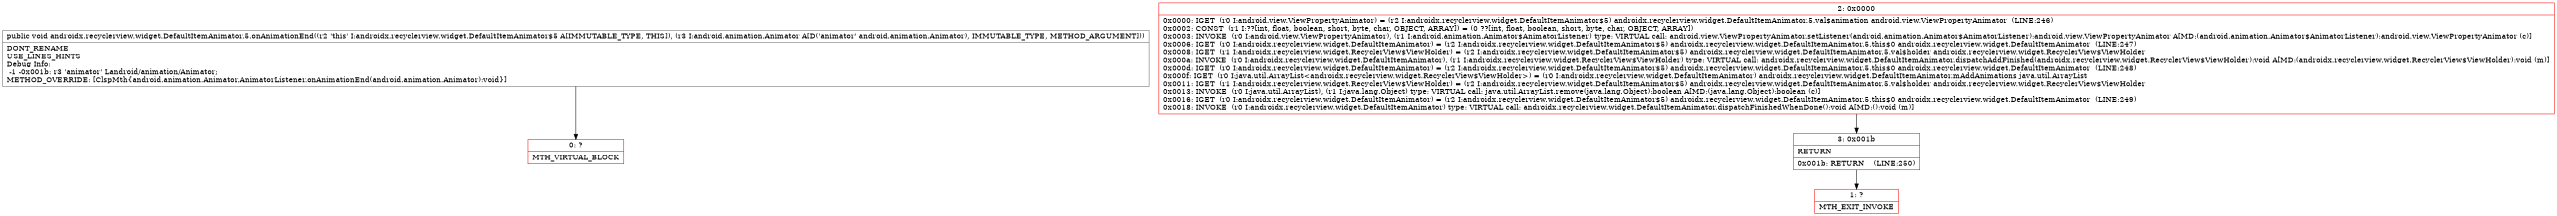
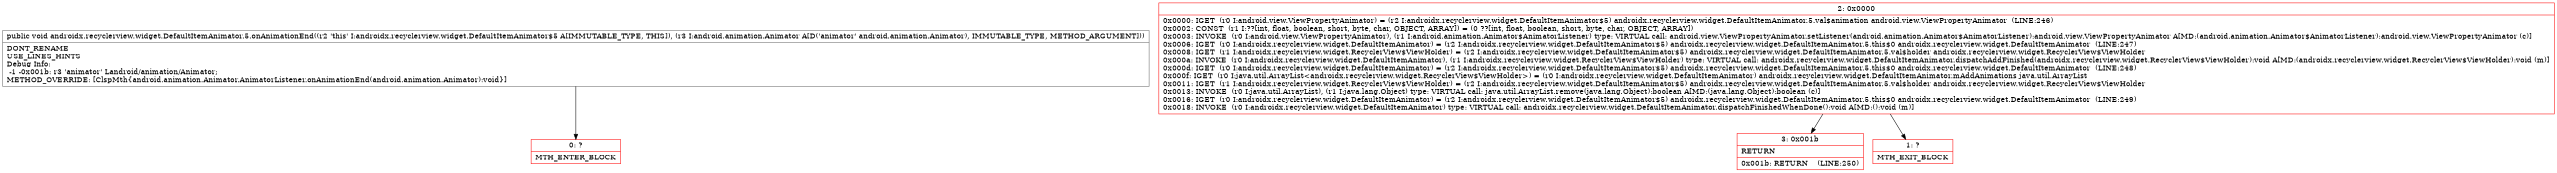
(576, 157) -> (576, 157)
(1857, 177) -> (1897, 124)
(1857, 207) -> (1913, 157)
